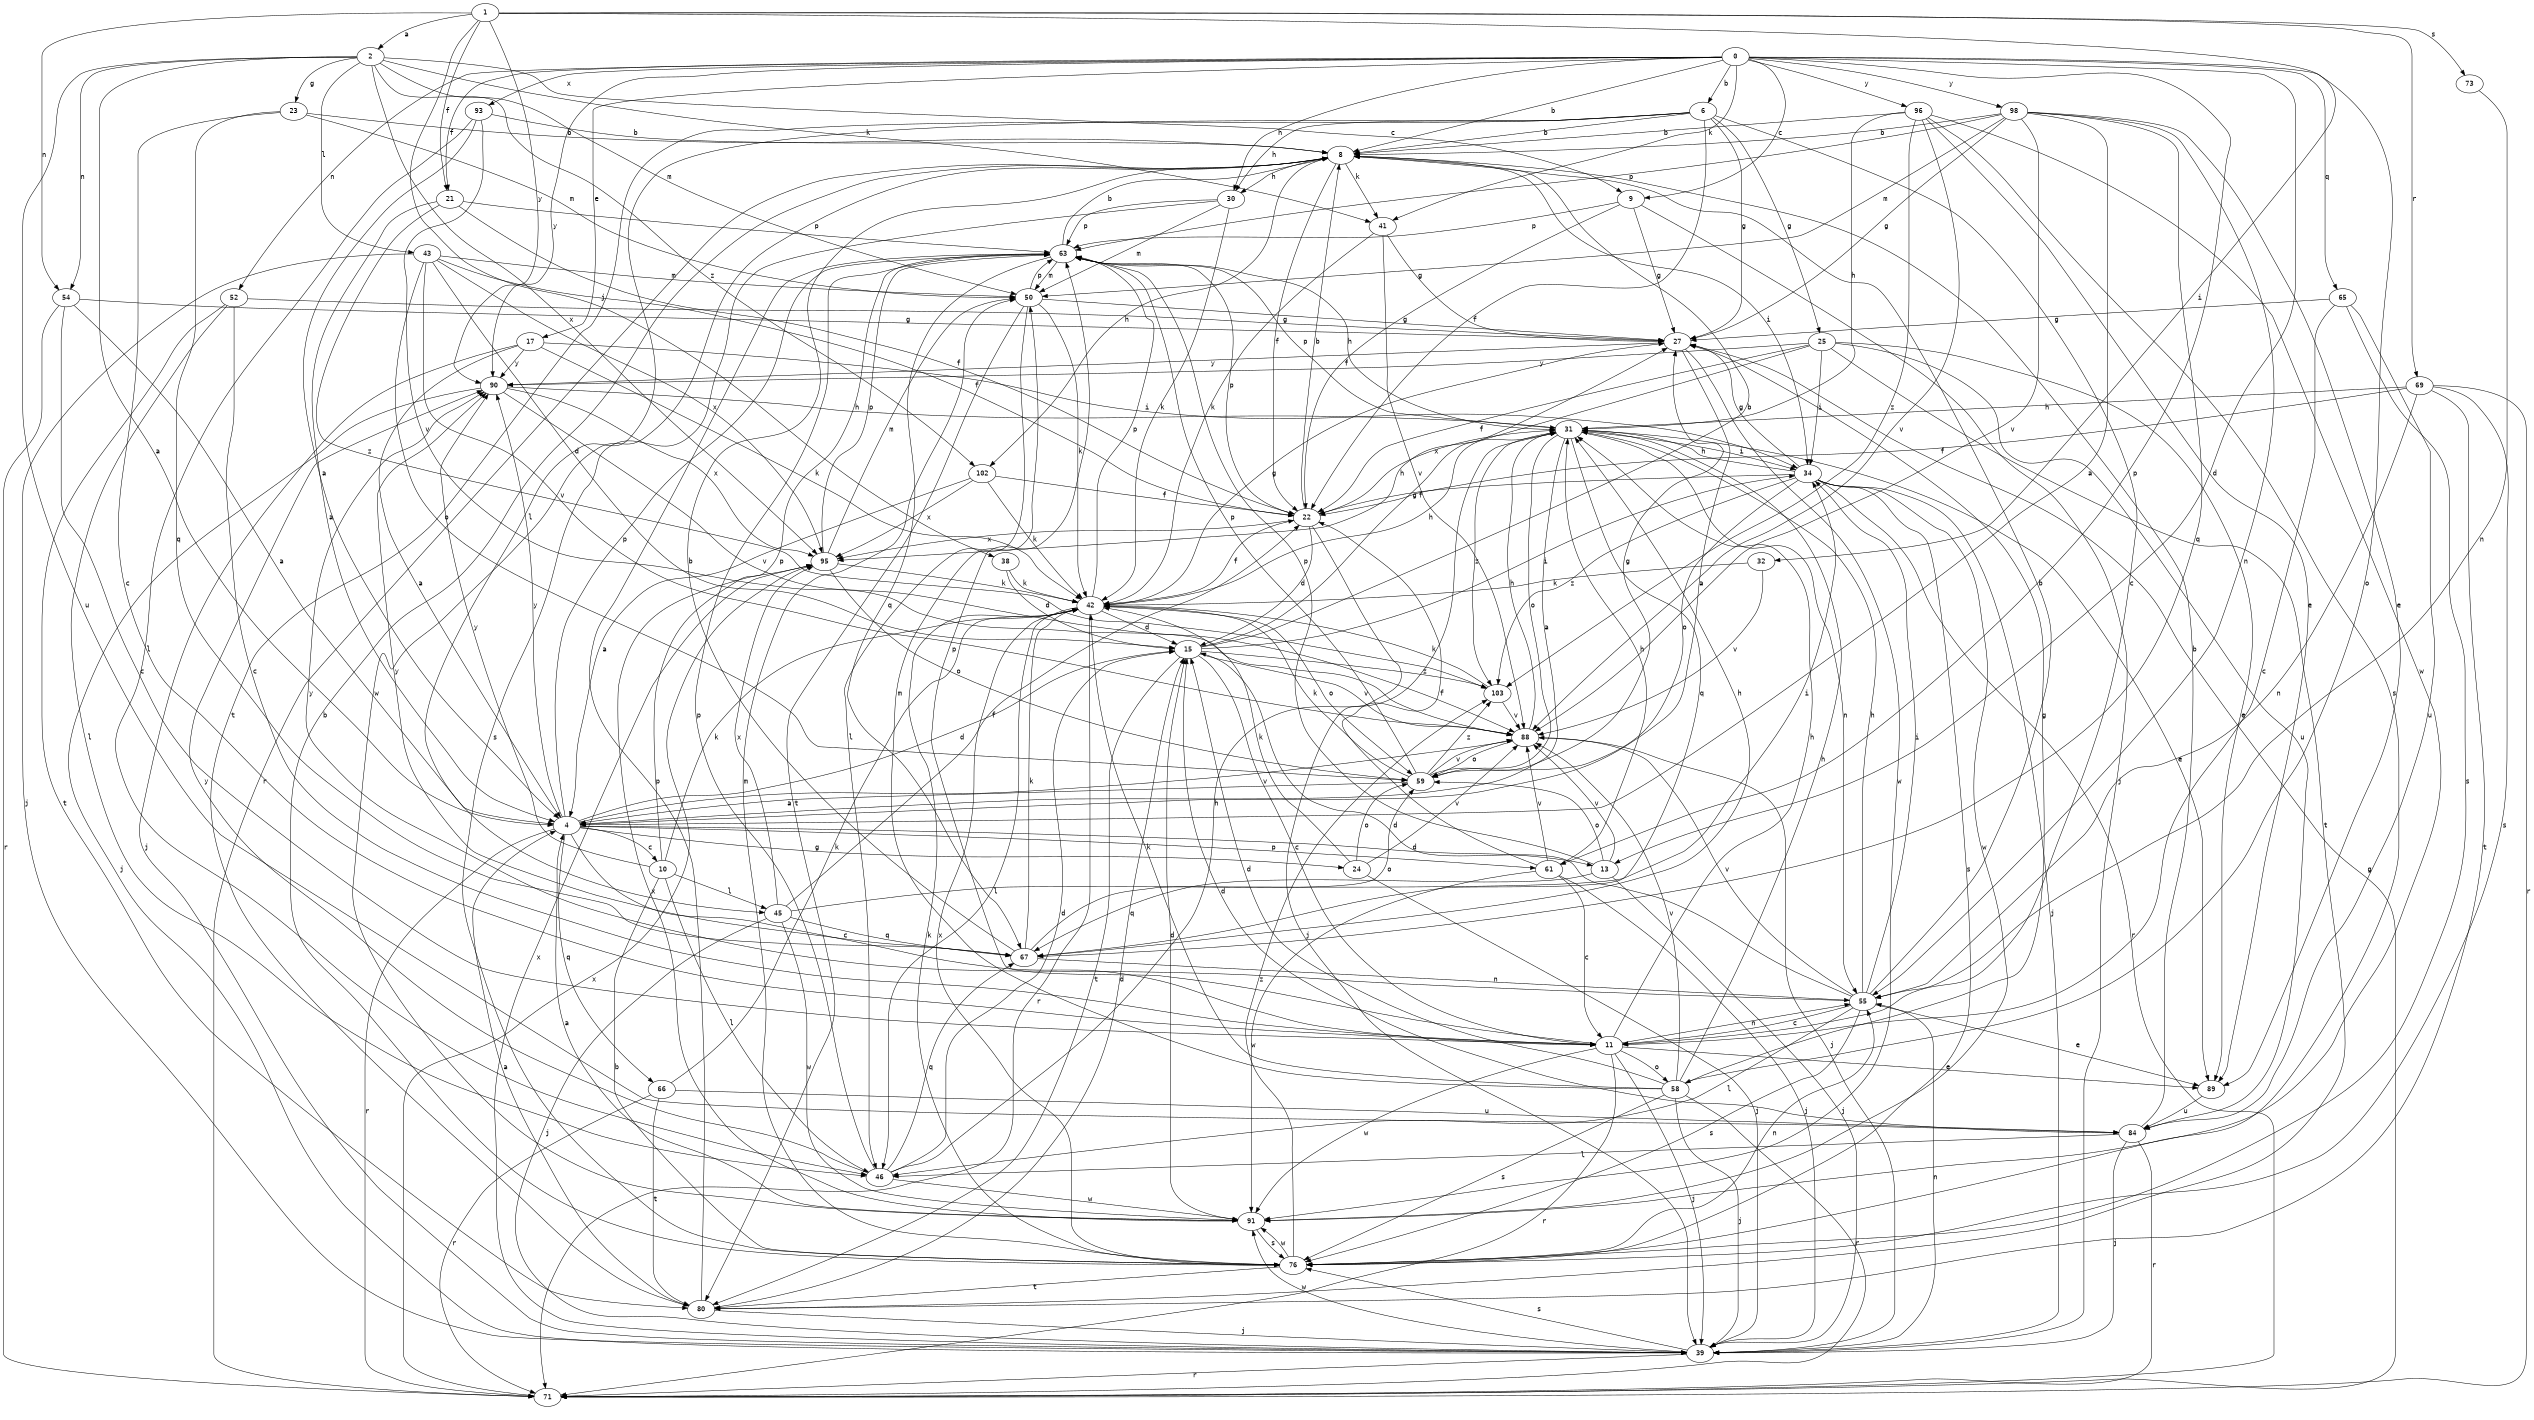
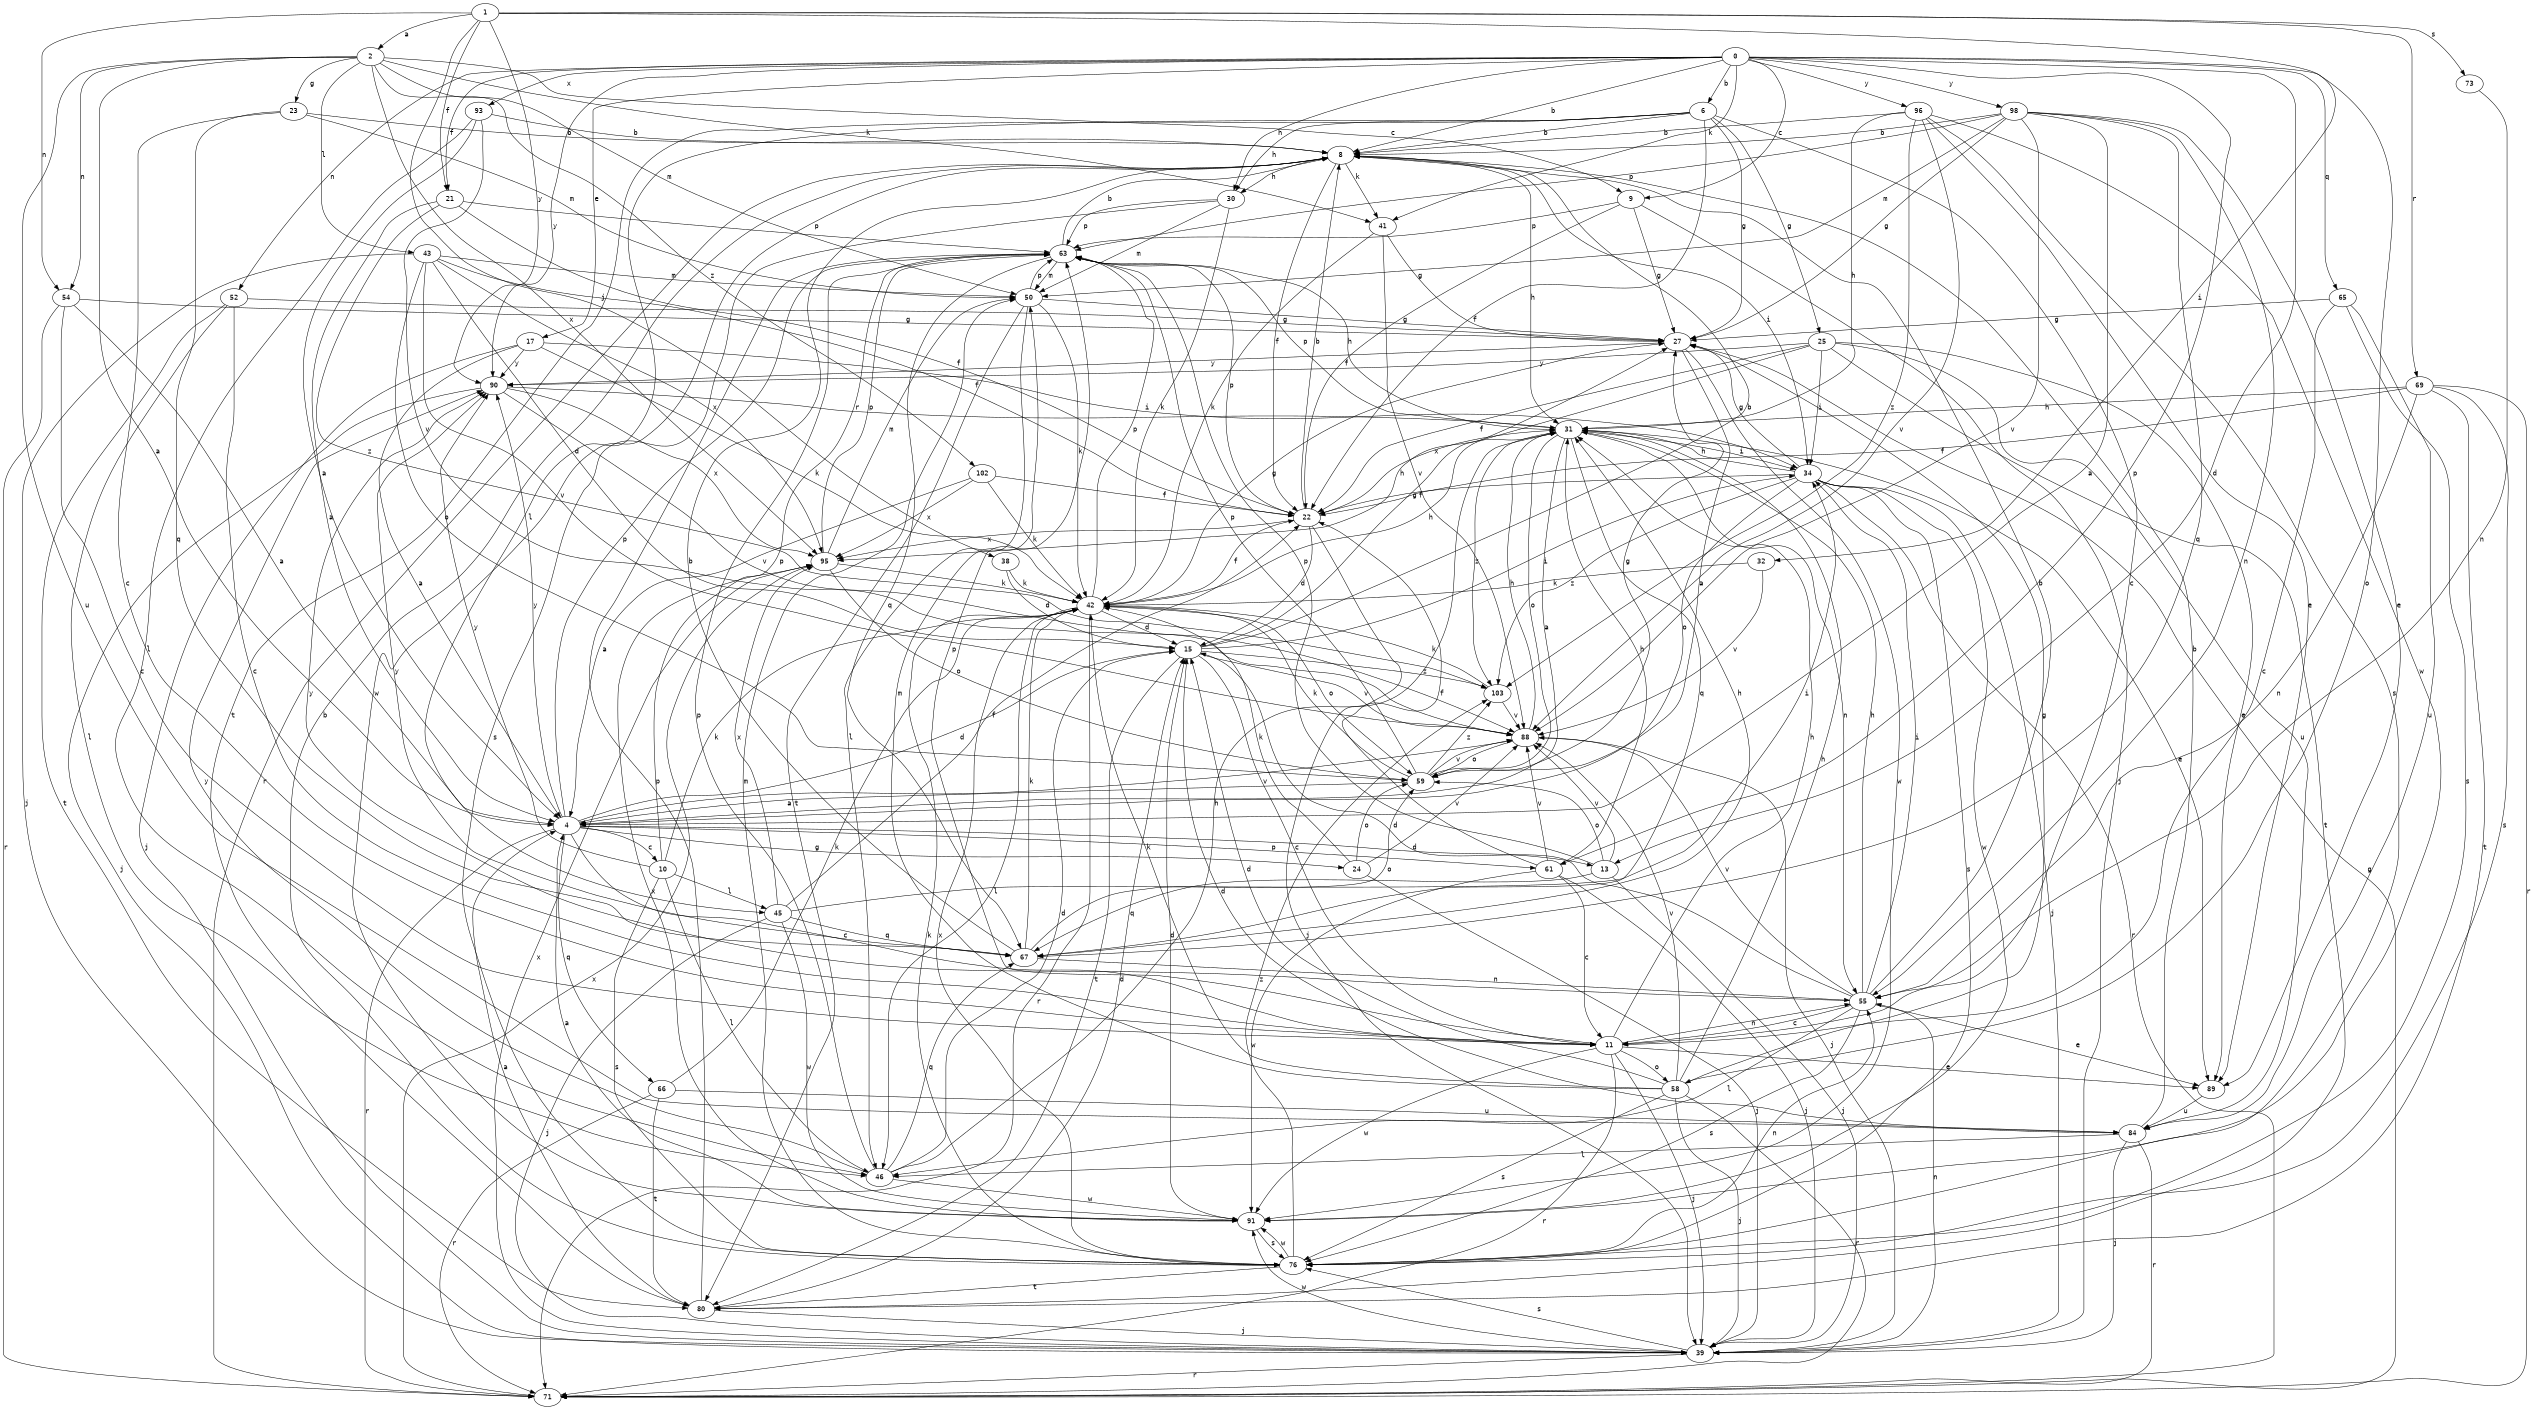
(1172, 295) -> (1531, 209)
(857, 408) -> (857, 408)
(617, 1067) -> (617, 1067)
